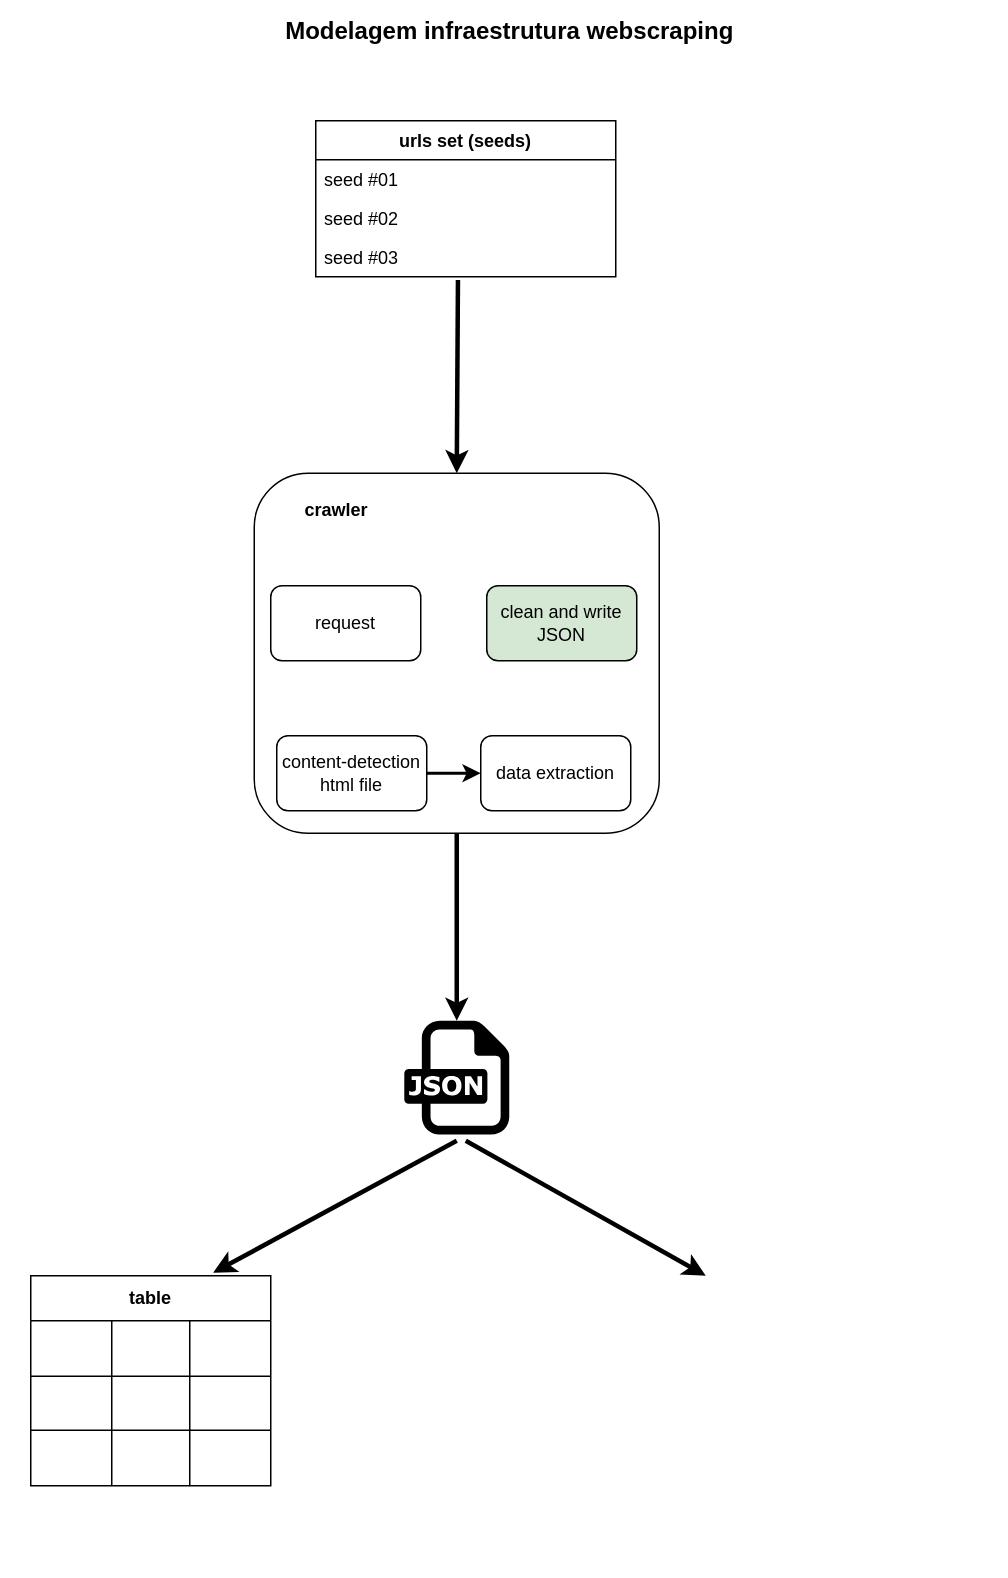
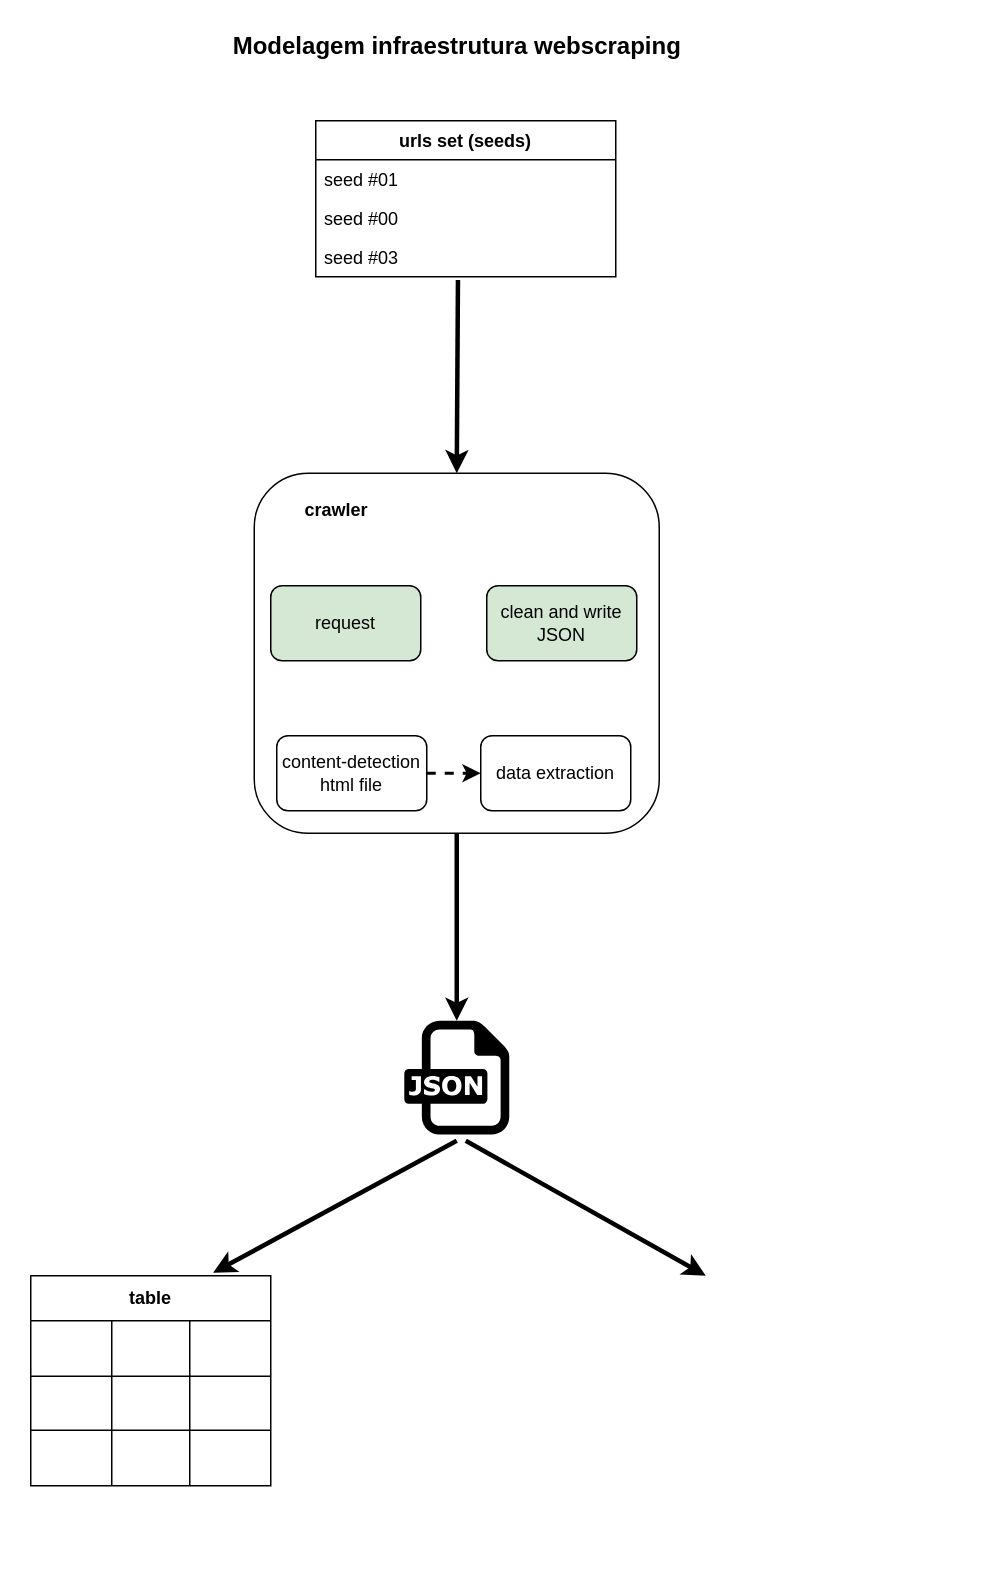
(509, 31) -> (457, 46)
(362, 219) -> (362, 219)
(346, 623) -> (346, 623)
(446, 773) -> (446, 773)
